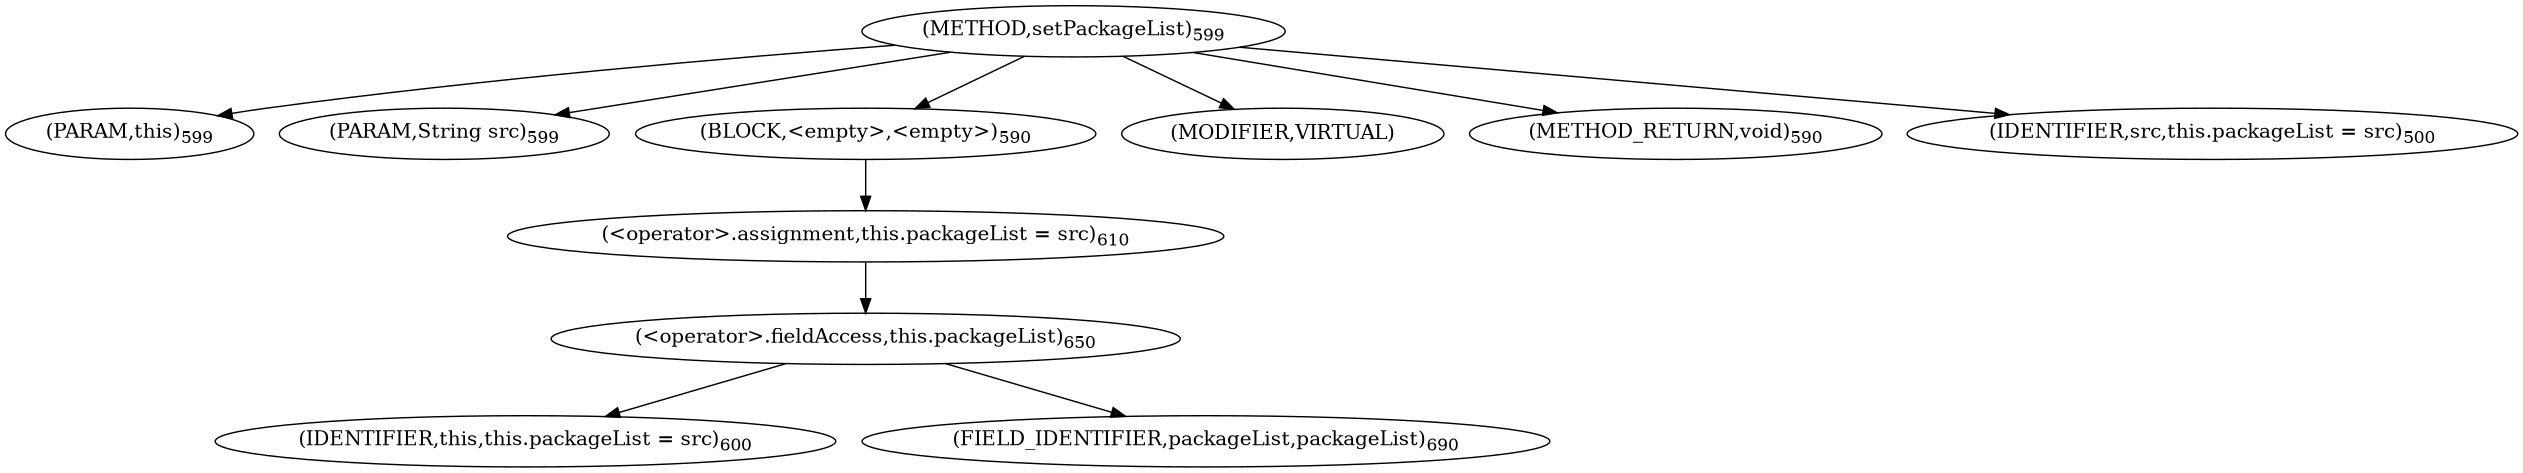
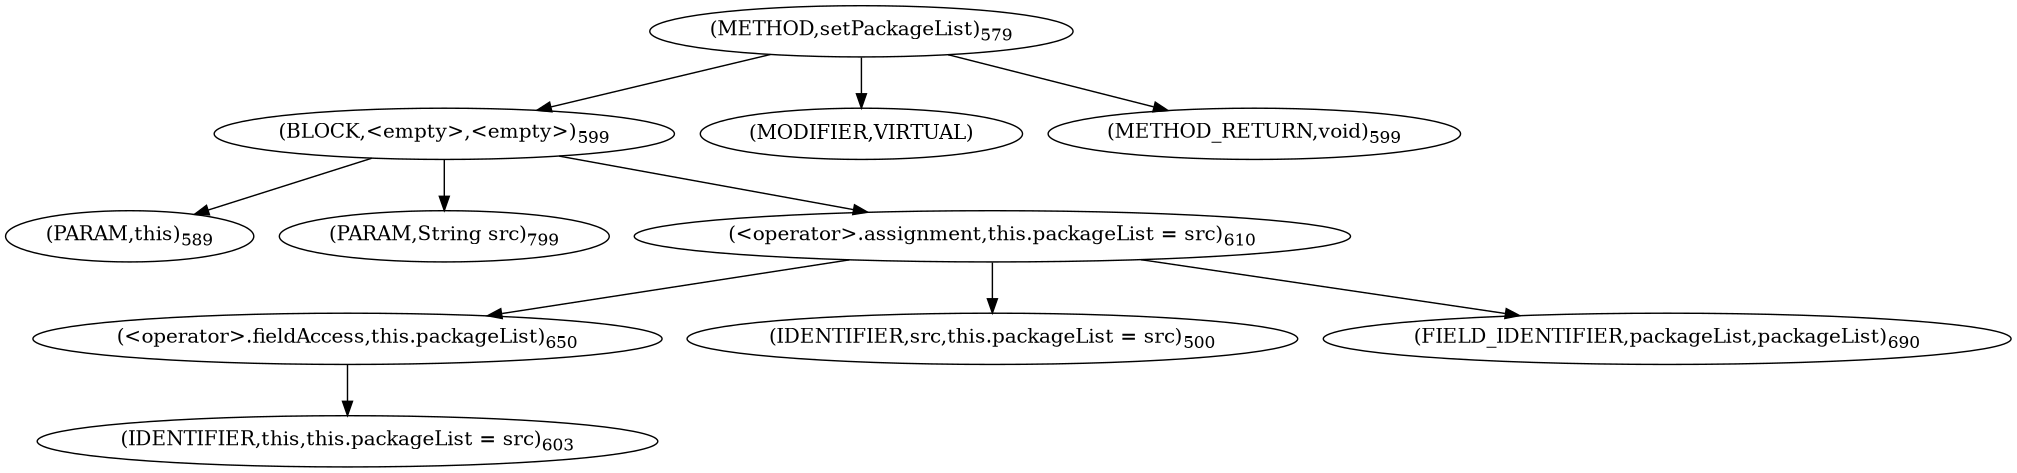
(1209, 29) -> (997, 29)
(563, 74) -> (290, 184)
(1617, 80) -> (992, 281)
(760, 82) -> (444, 178)
(197, 132) -> (197, 234)
(543, 132) -> (543, 234)
(1015, 132) -> (594, 132)
(1807, 132) -> (1385, 132)
(1029, 388) -> (1323, 287)
(736, 439) -> (558, 439)
